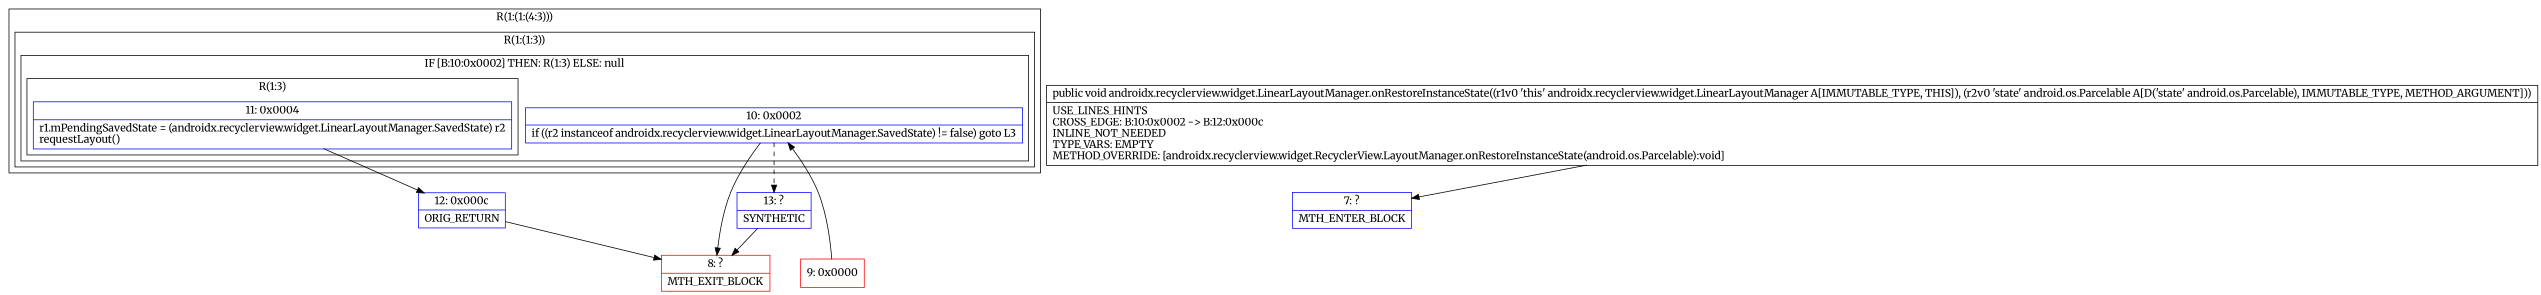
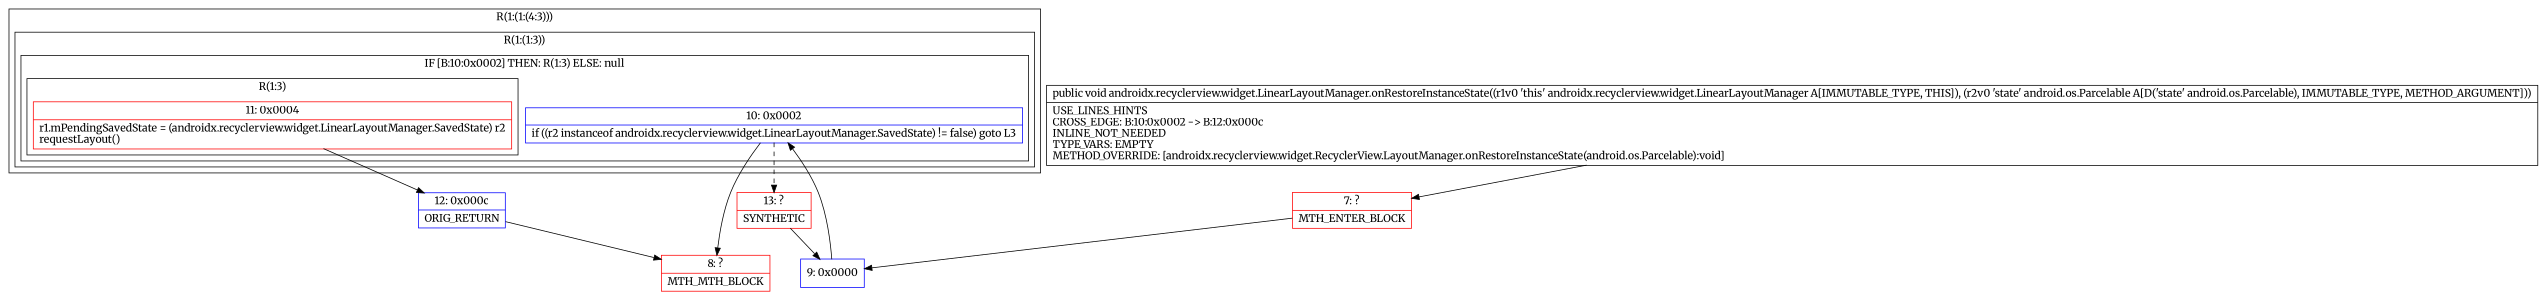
(272, 125) -> (272, 125)
(774, 210) -> (774, 210)
(1352, 210) -> (1352, 210)
(747, 239) -> (802, 241)
none -> (1082, 243)
(832, 273) -> (832, 273)
(715, 282) -> (716, 282)
